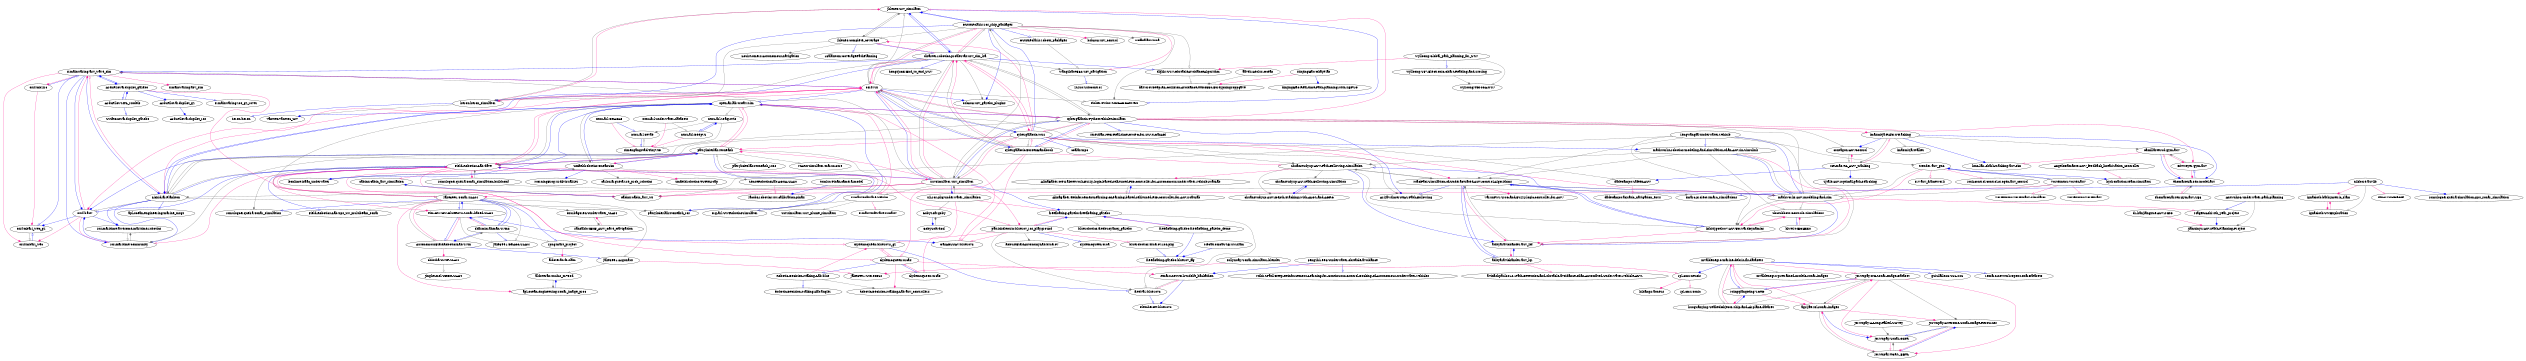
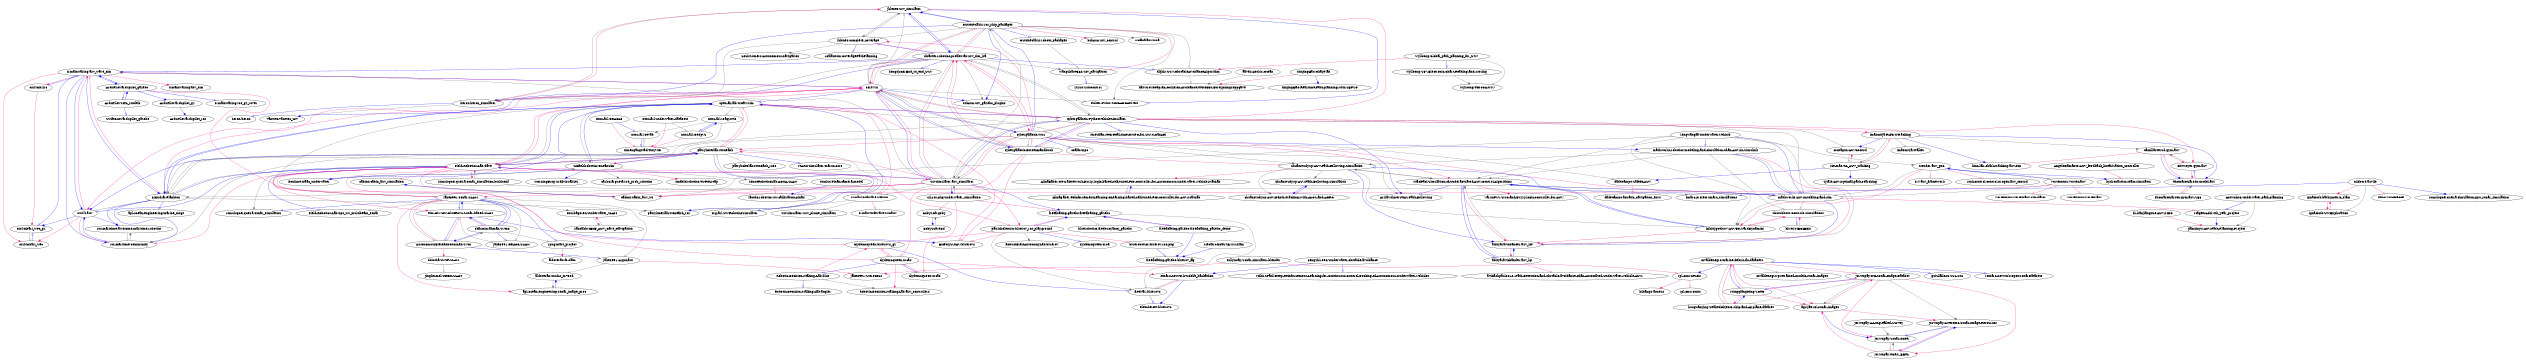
(766, 158) -> (766, 158)
(952, 182) -> (952, 182)
(957, 245) -> (957, 245)
(1768, 287) -> (1768, 287)
(1839, 339) -> none
